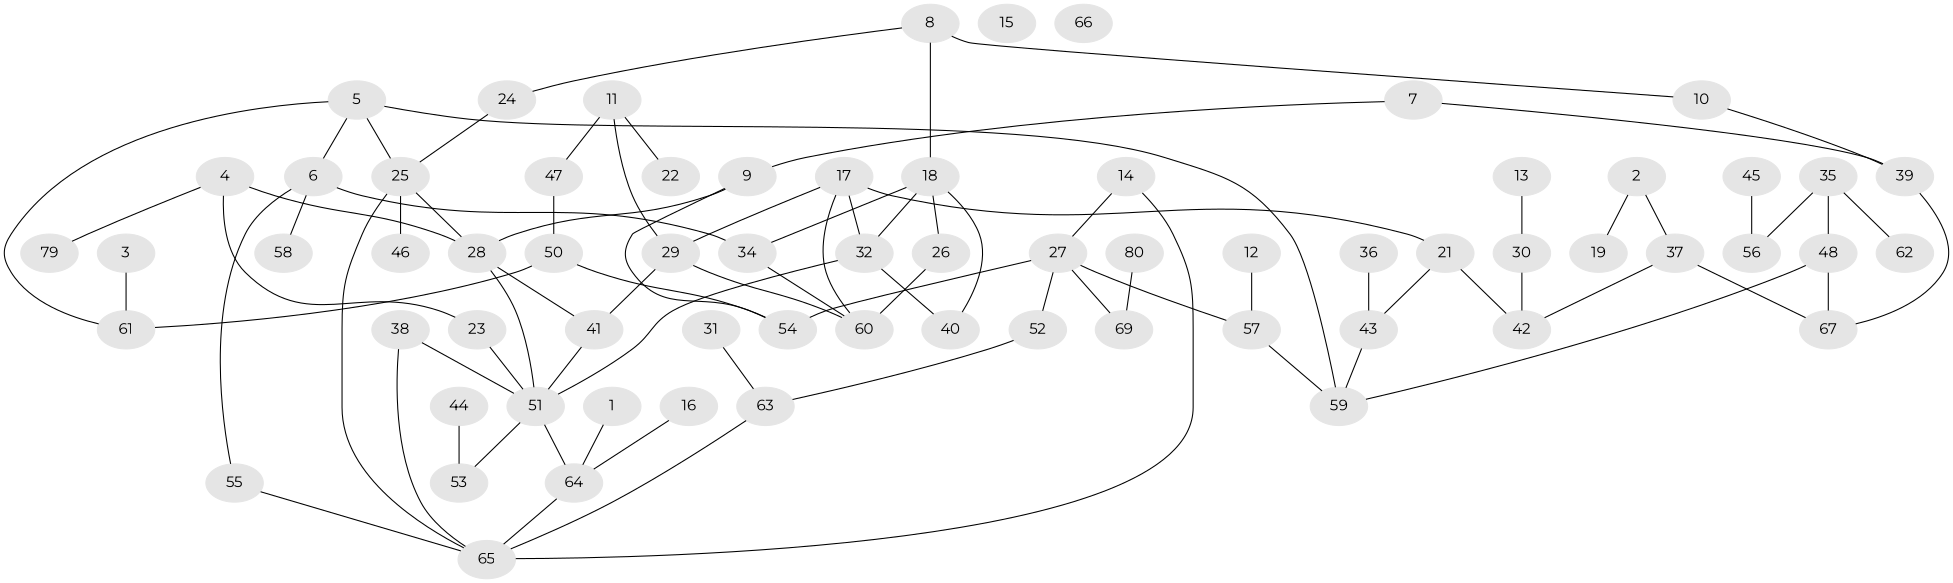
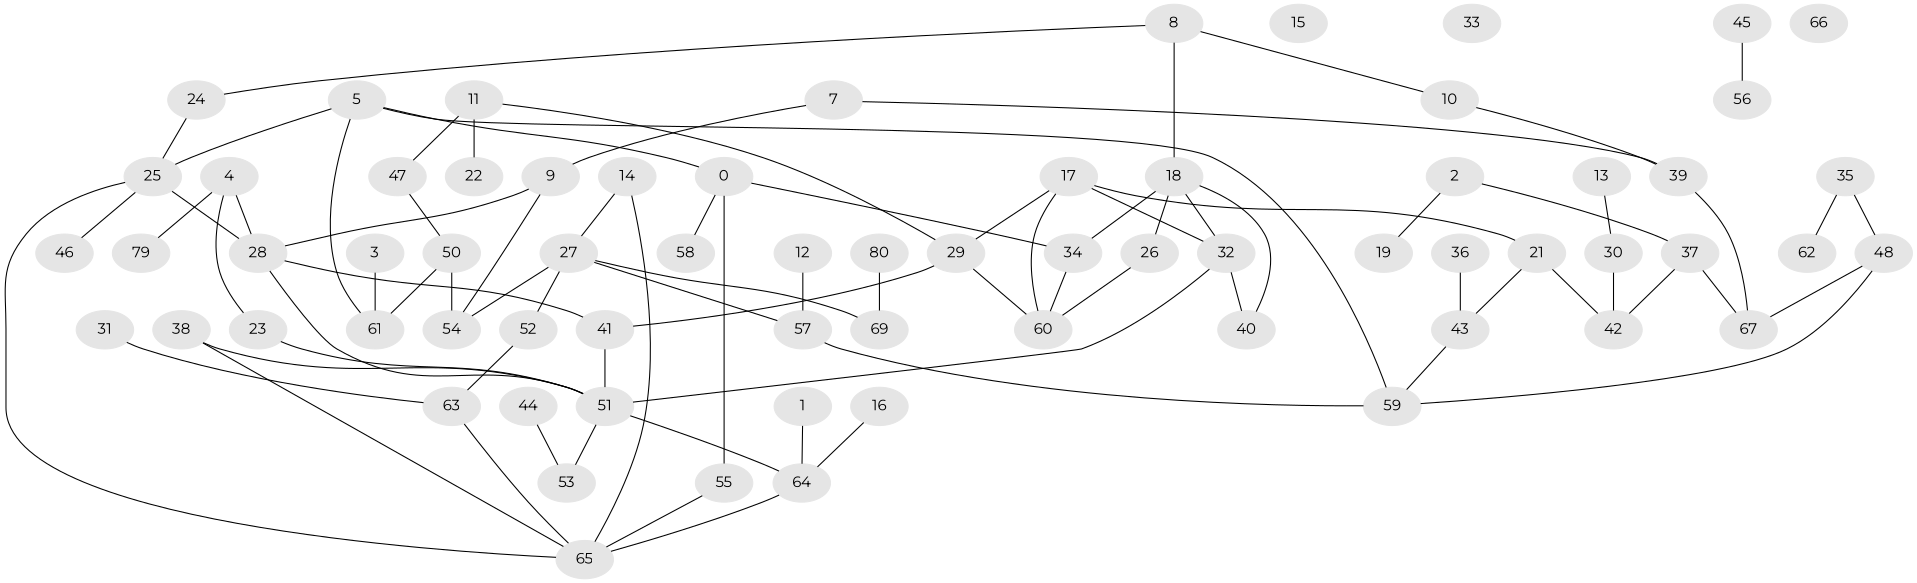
none -> (1472, 23)
(313, 177) -> (724, 177)
(1790, 215) -> none
